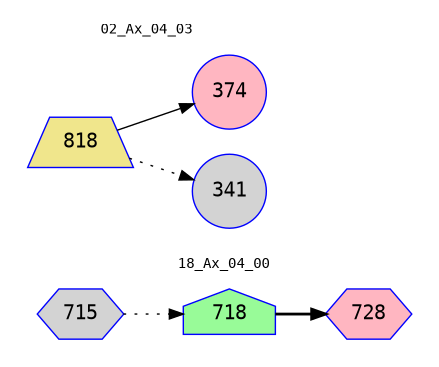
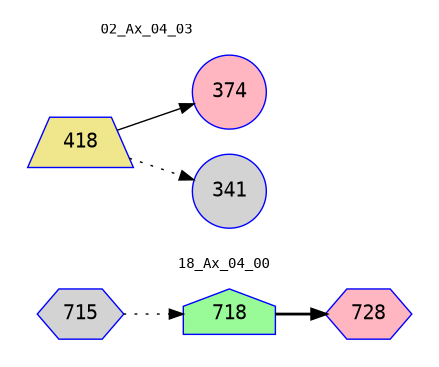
(81, 142) -> (81, 142)
